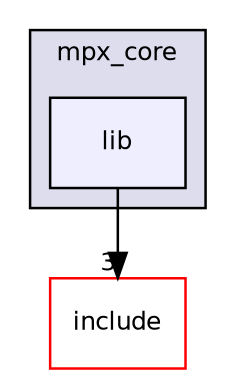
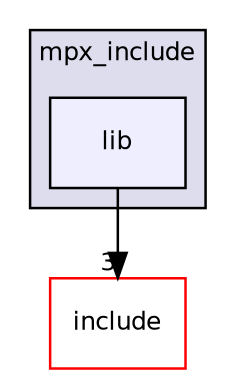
(118, 54) -> (118, 54)
